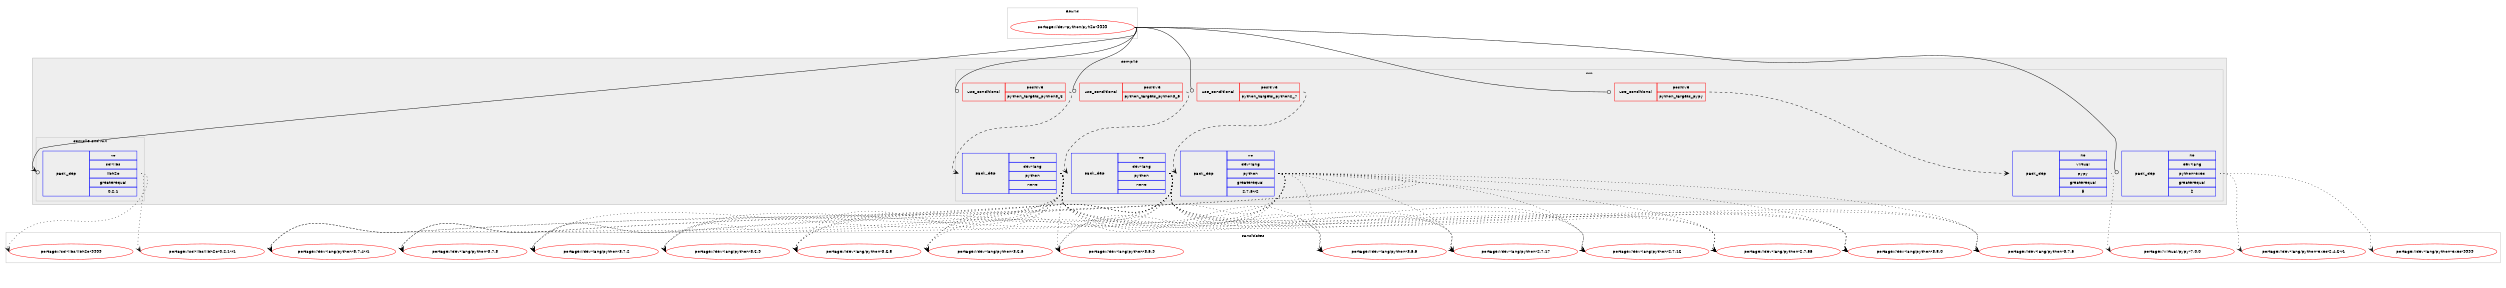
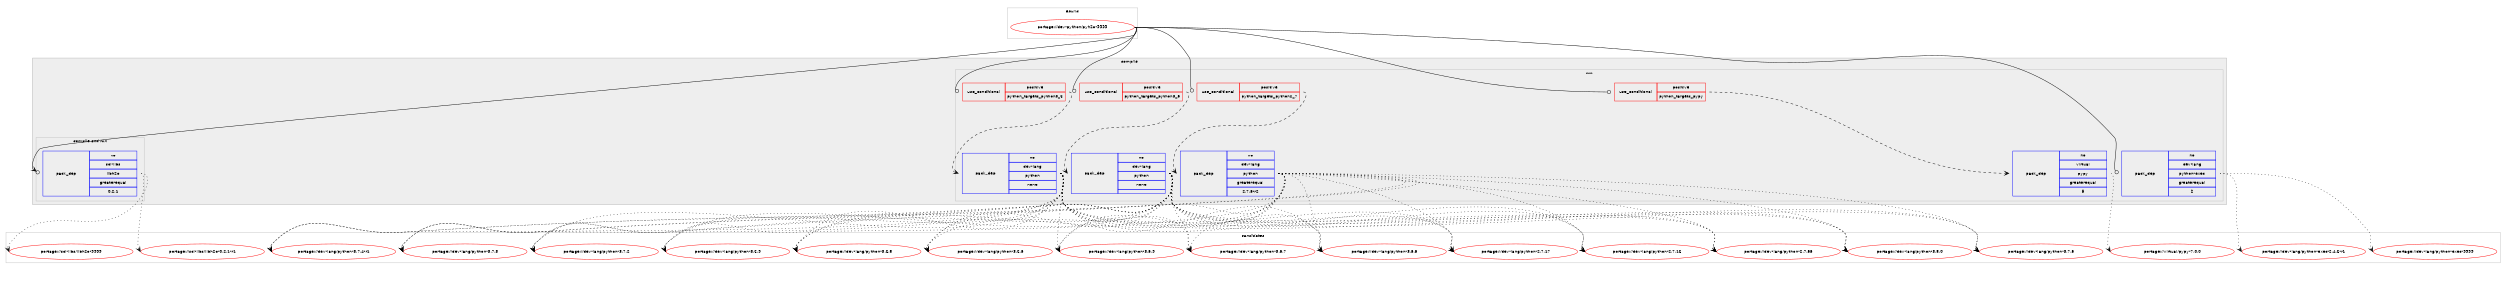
none -> (1253, 252)
